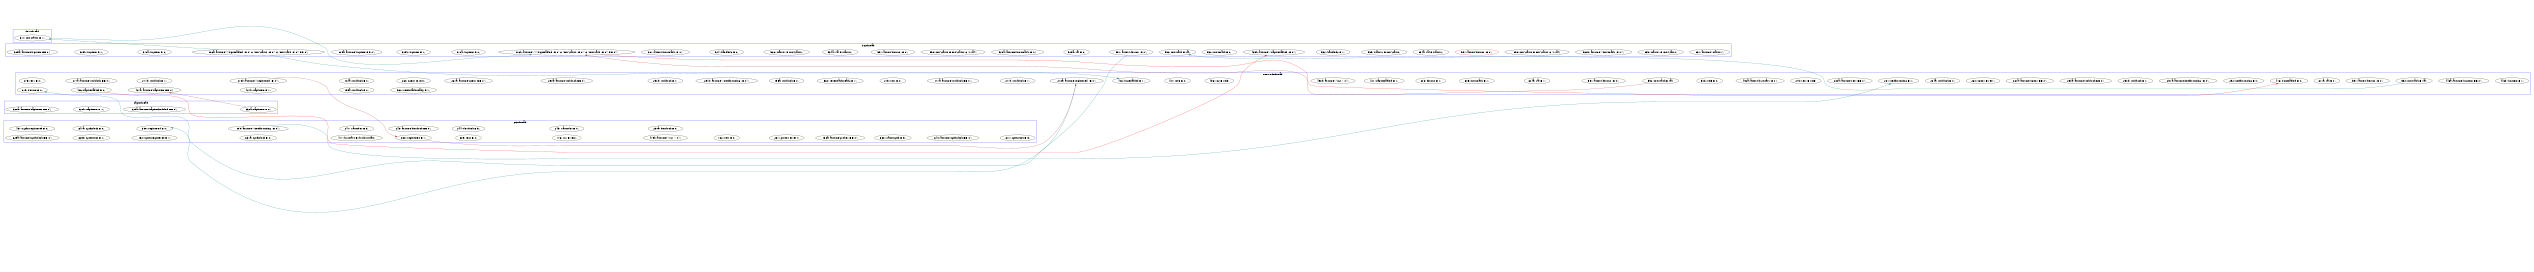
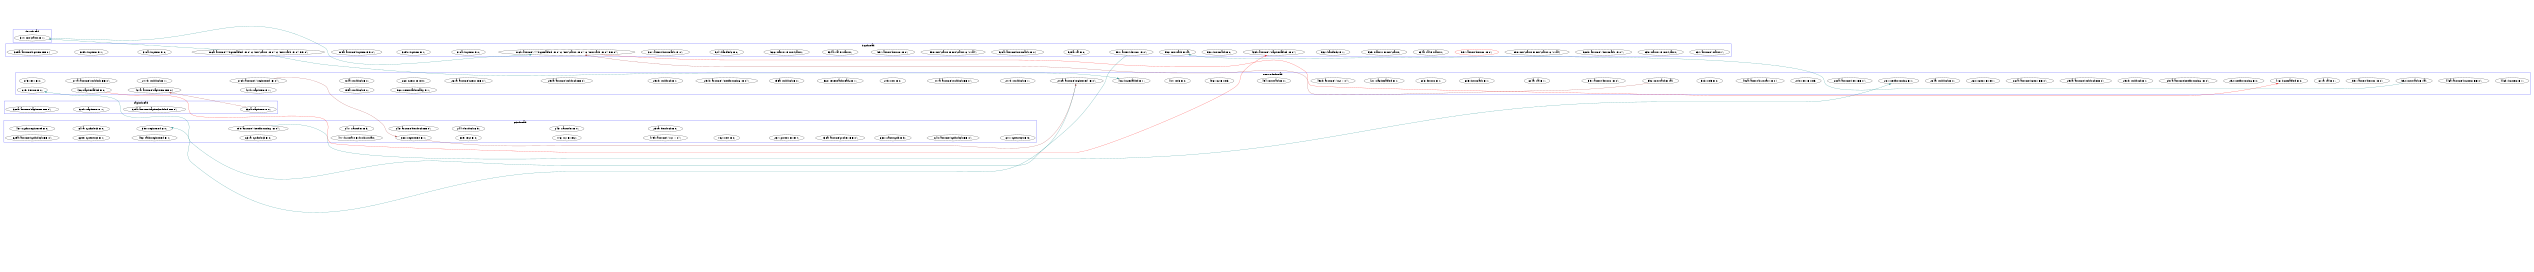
none -> (1274, 81)
(154, 138) -> (154, 138)
